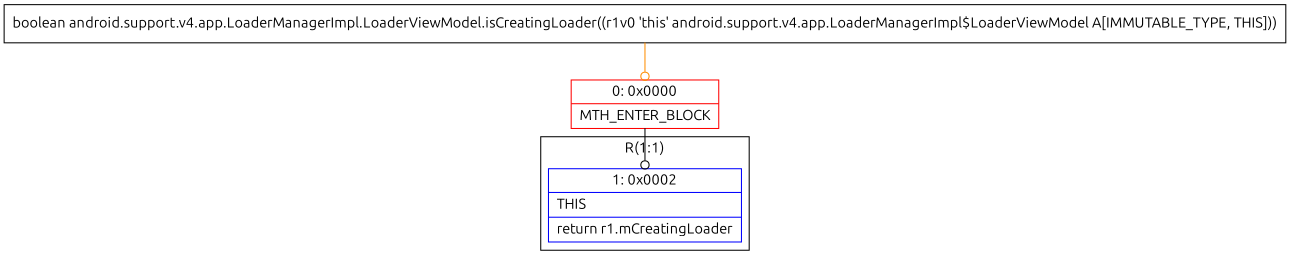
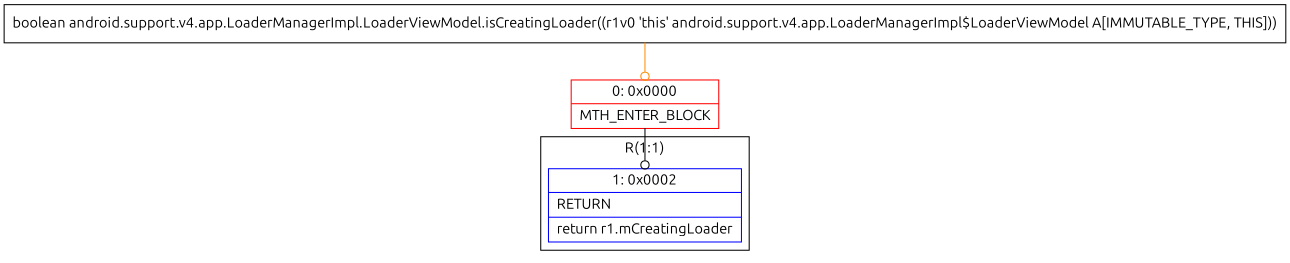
(572, 204) -> (584, 204)
